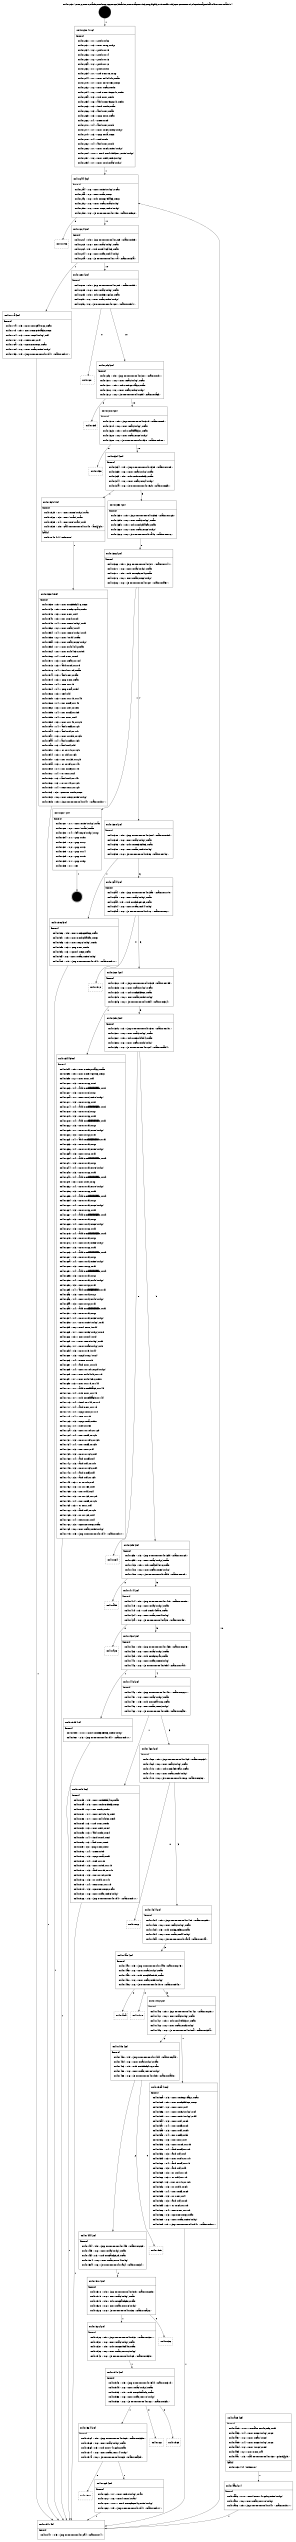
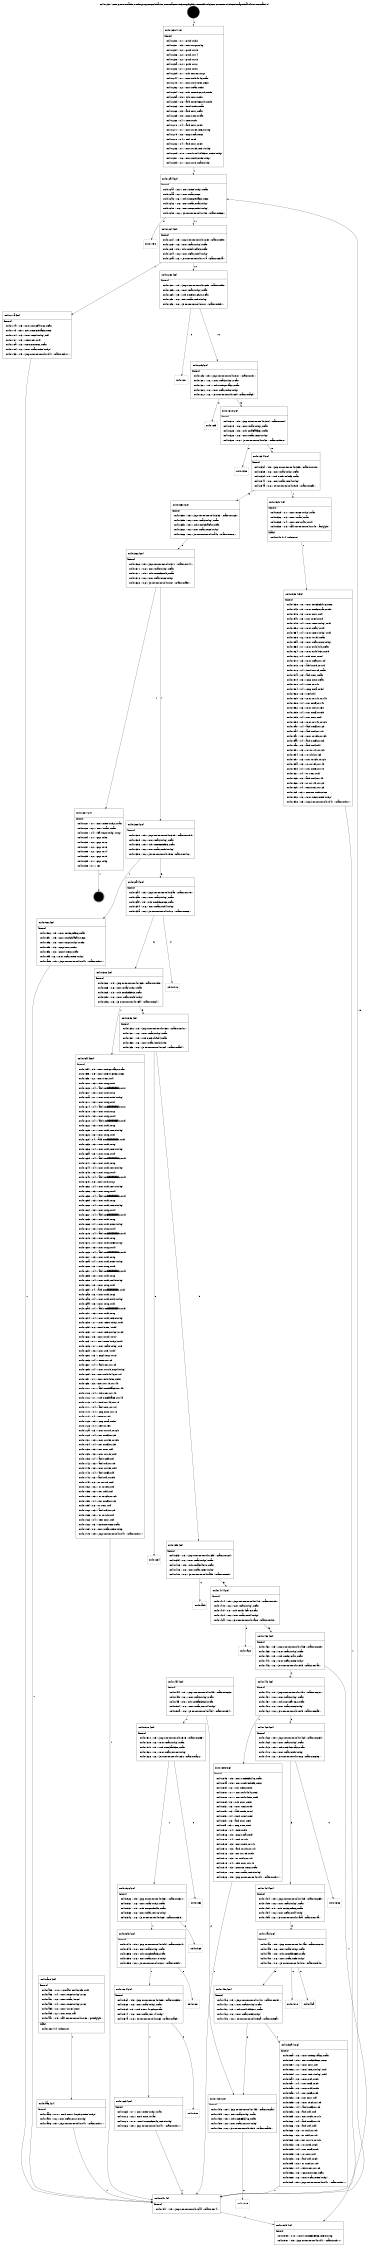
(68, 2128) -> (247, 2218)
(119, 2154) -> (210, 1906)
(168, 2421) -> (189, 1931)
